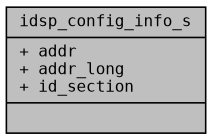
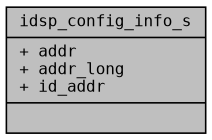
(77, 87) -> (63, 87)
